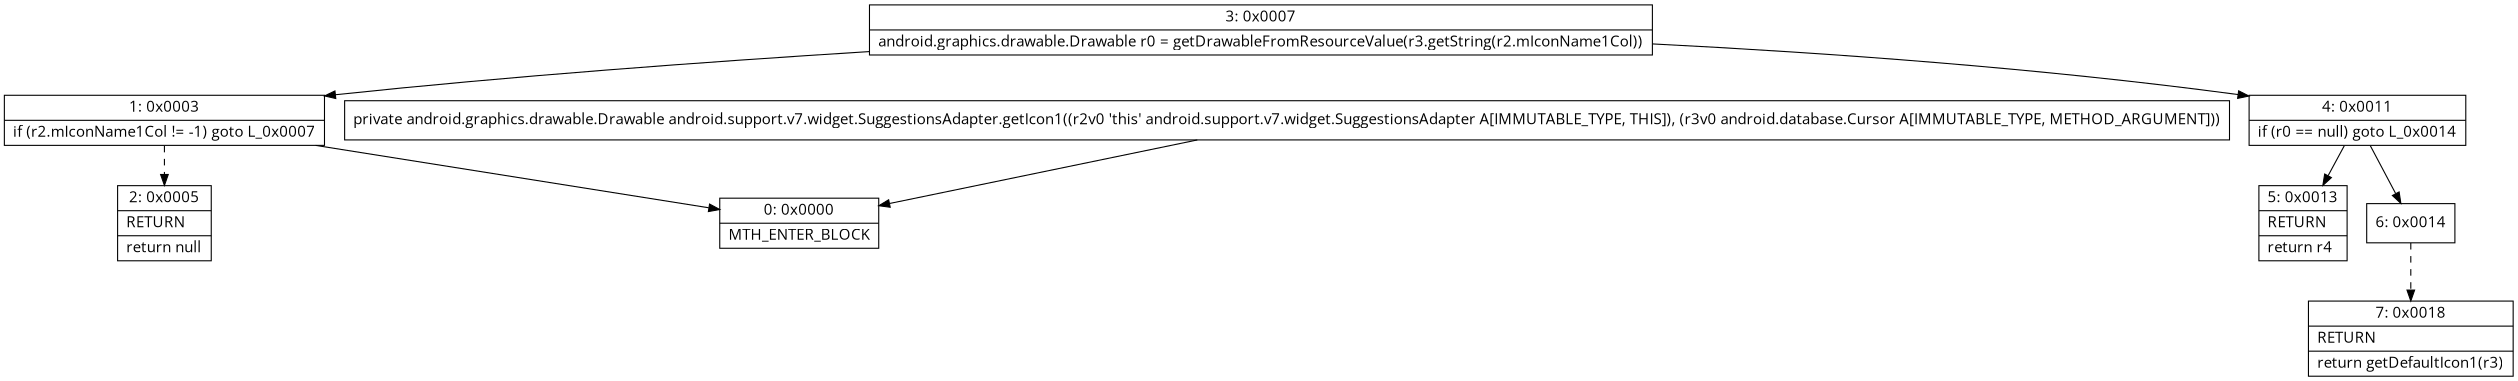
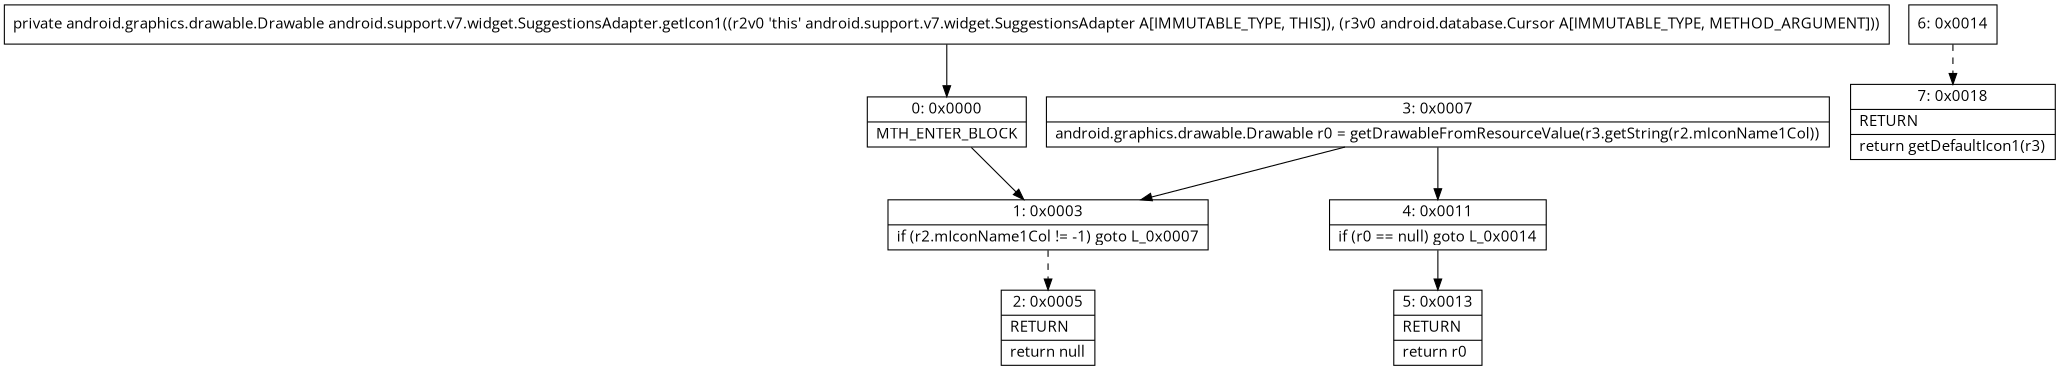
(2383, 170) -> none
(512, 177) -> (994, 170)
(2300, 248) -> (1435, 352)
